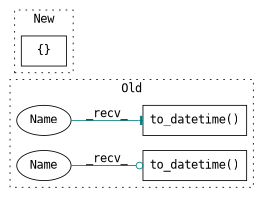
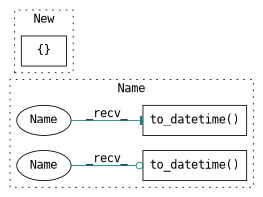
(132, 89) -> (132, 89)
